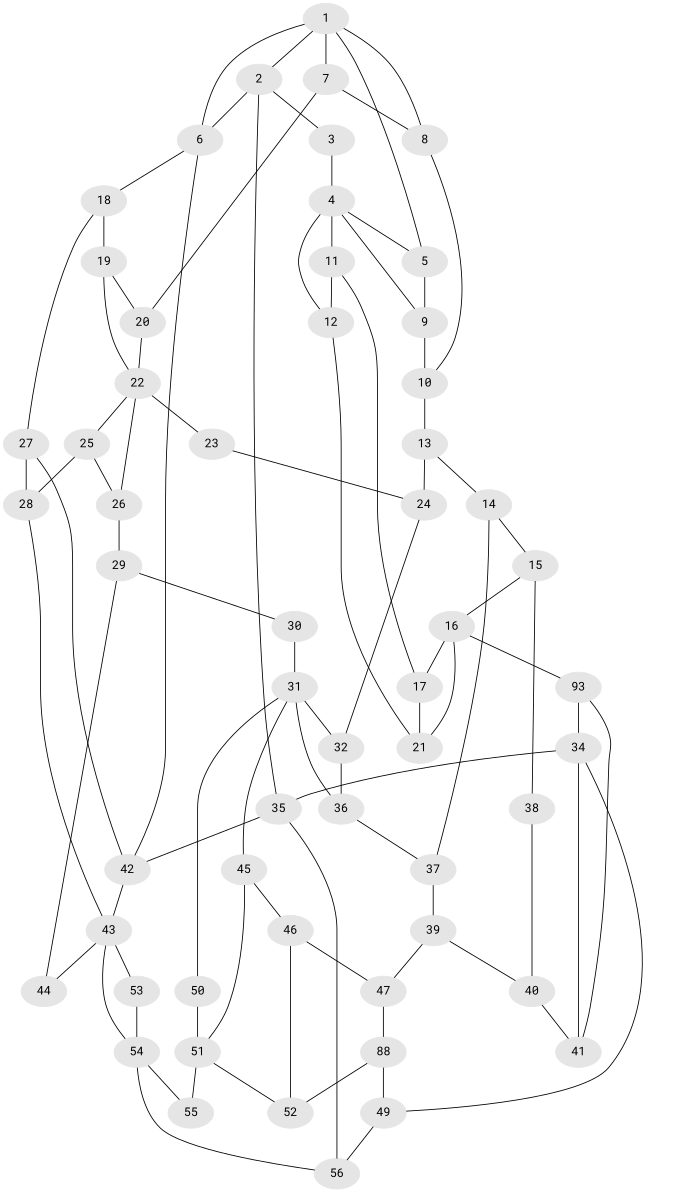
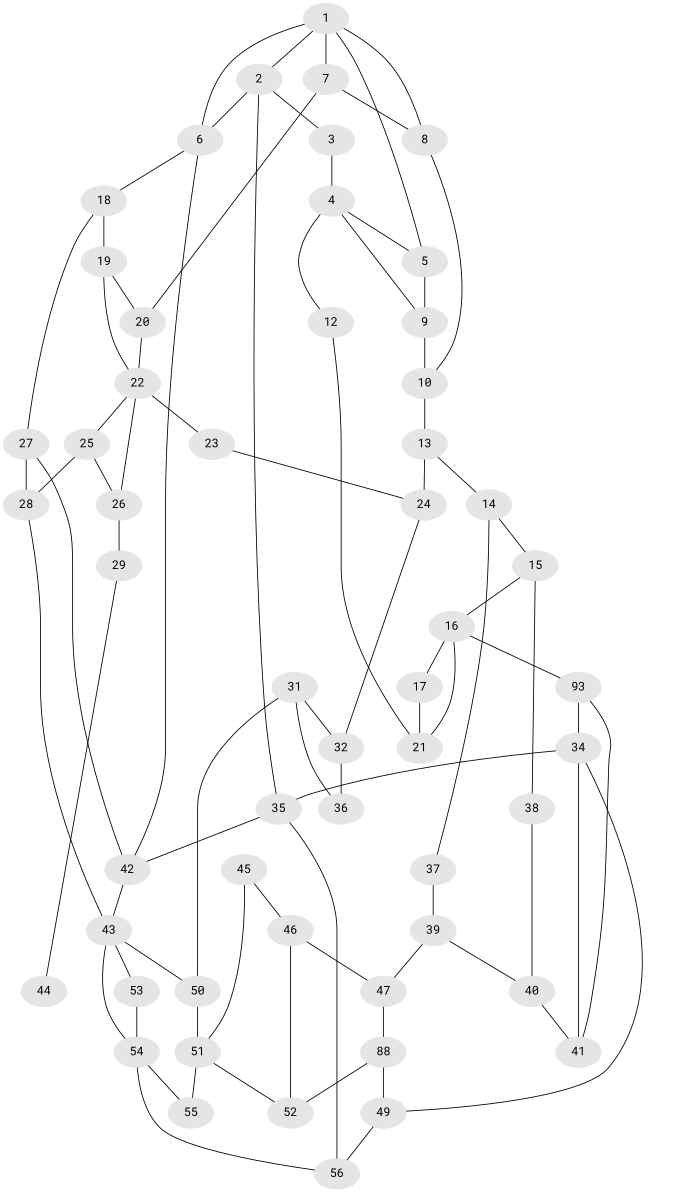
(332, 262) -> none
(295, 627) -> none
(254, 775) -> none
(387, 839) -> none
(76, 961) -> (153, 961)
